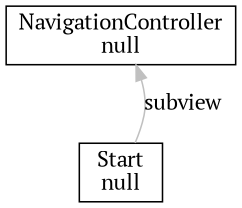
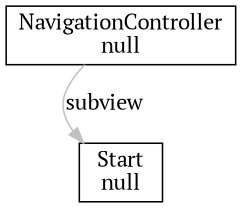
(145, 112) -> (64, 96)
